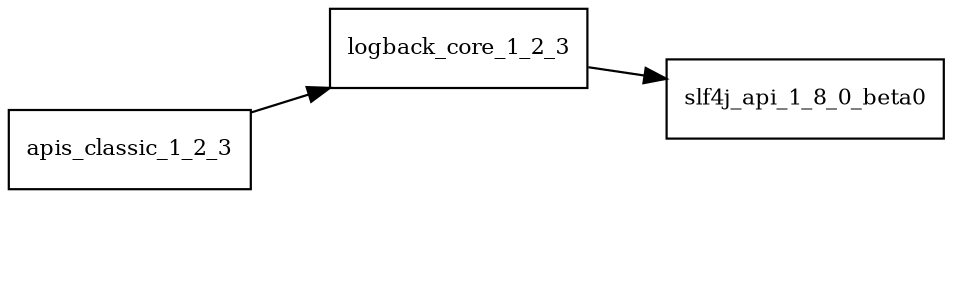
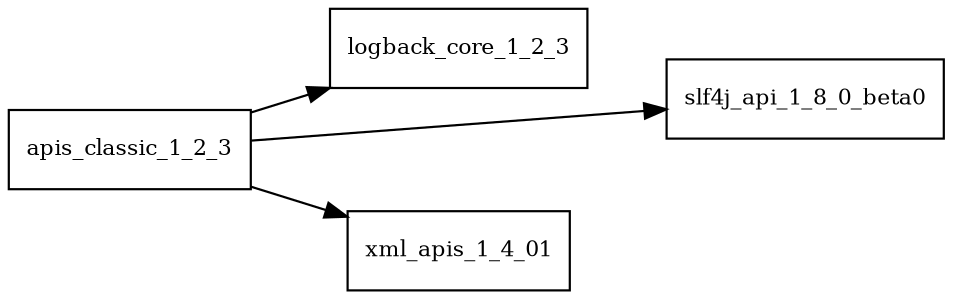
(616, 71) -> (448, 126)
none -> (459, 251)
